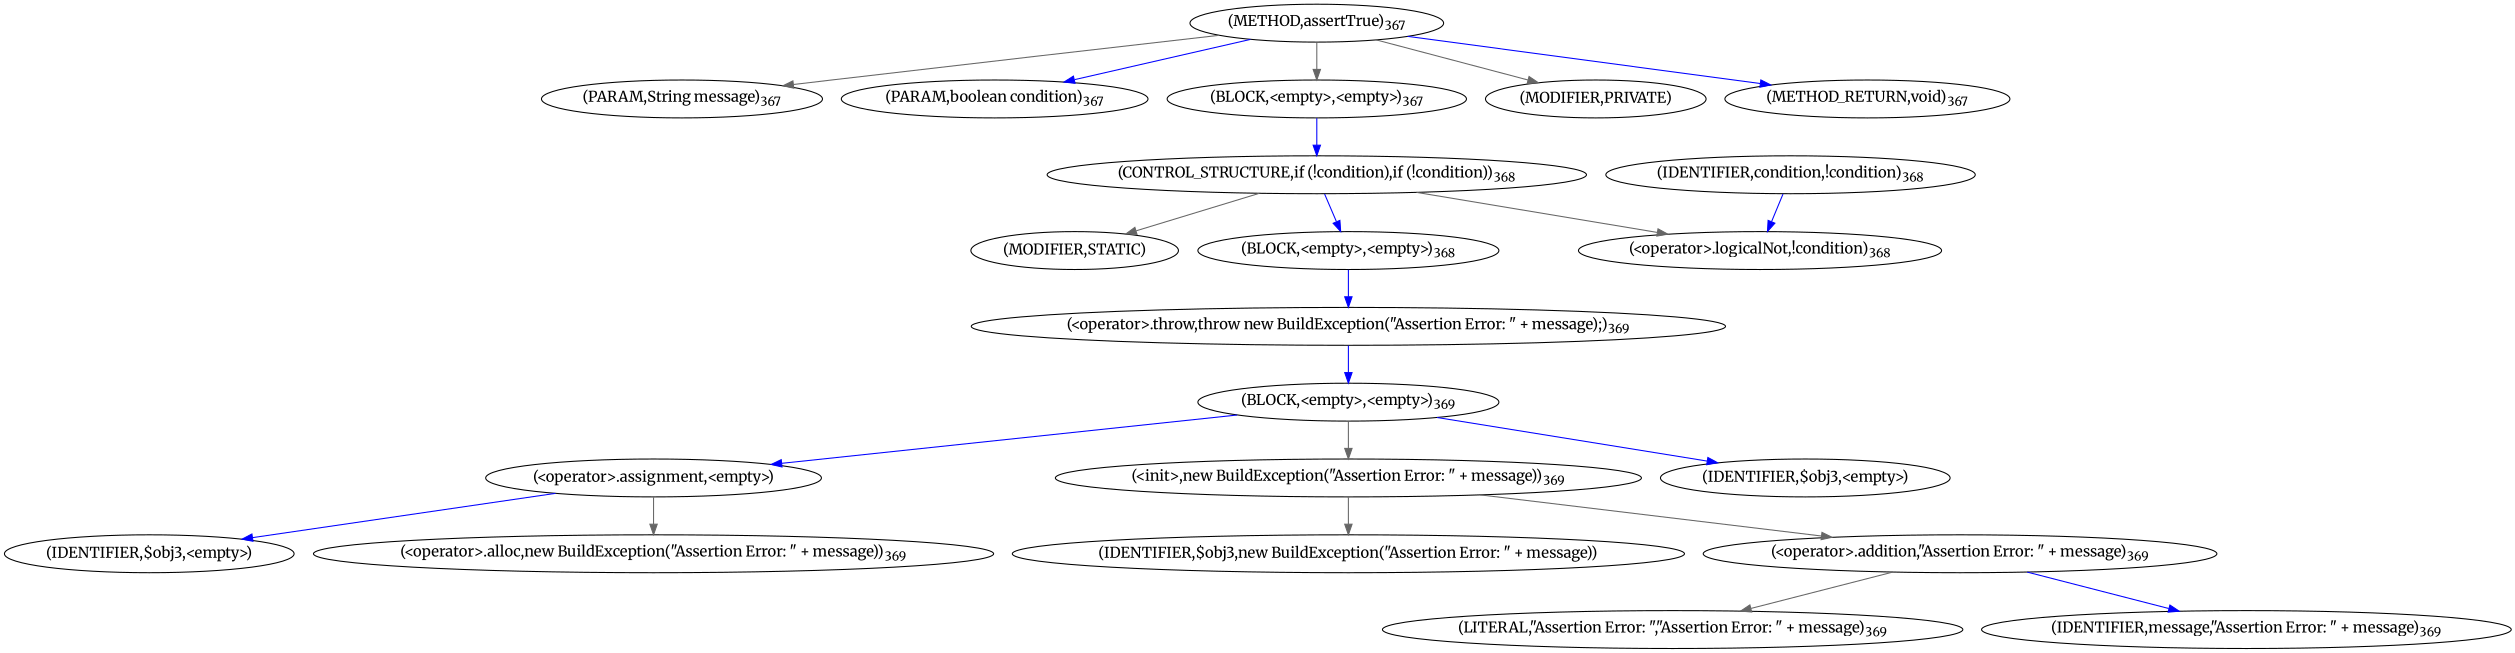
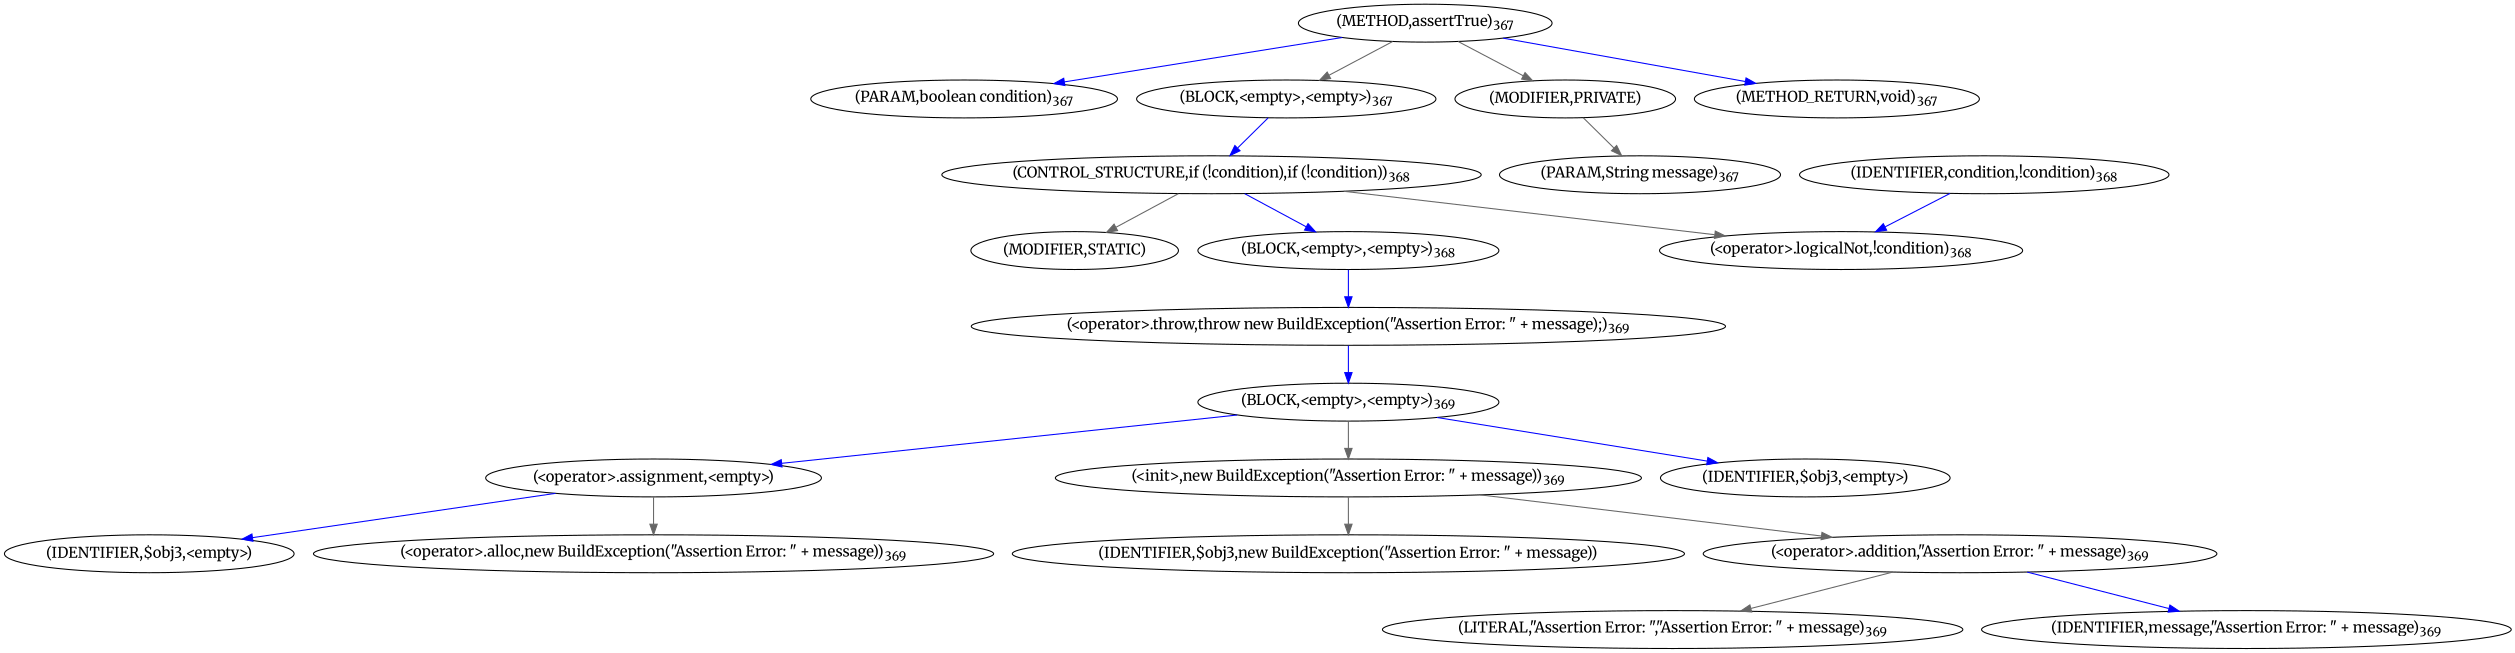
(1006, 60) -> (1599, 133)
